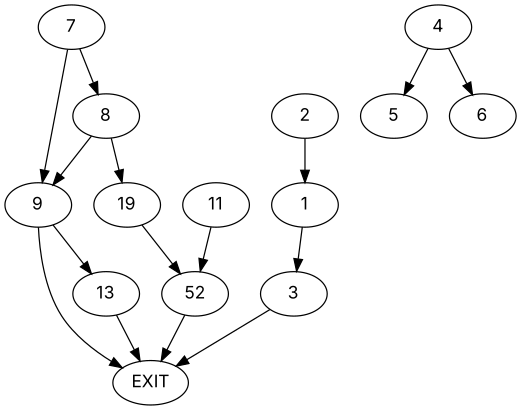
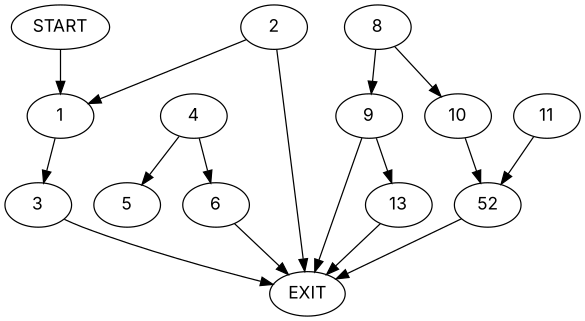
none -> (61, 27)
(72, 27) -> none
none -> (290, 154)
(127, 205) -> (458, 116)
none -> (257, 245)
